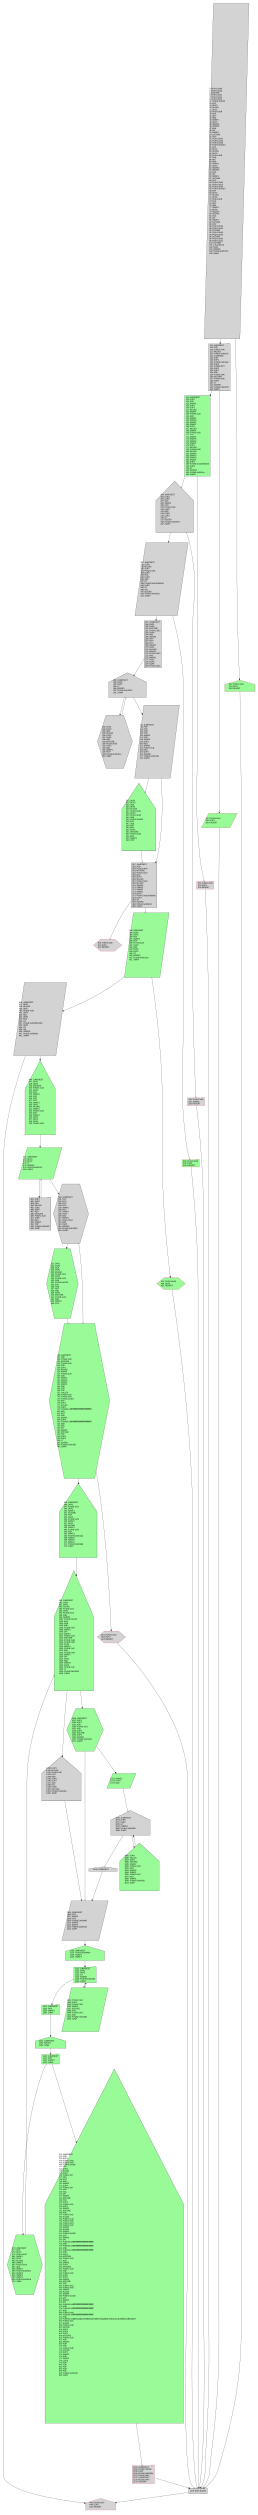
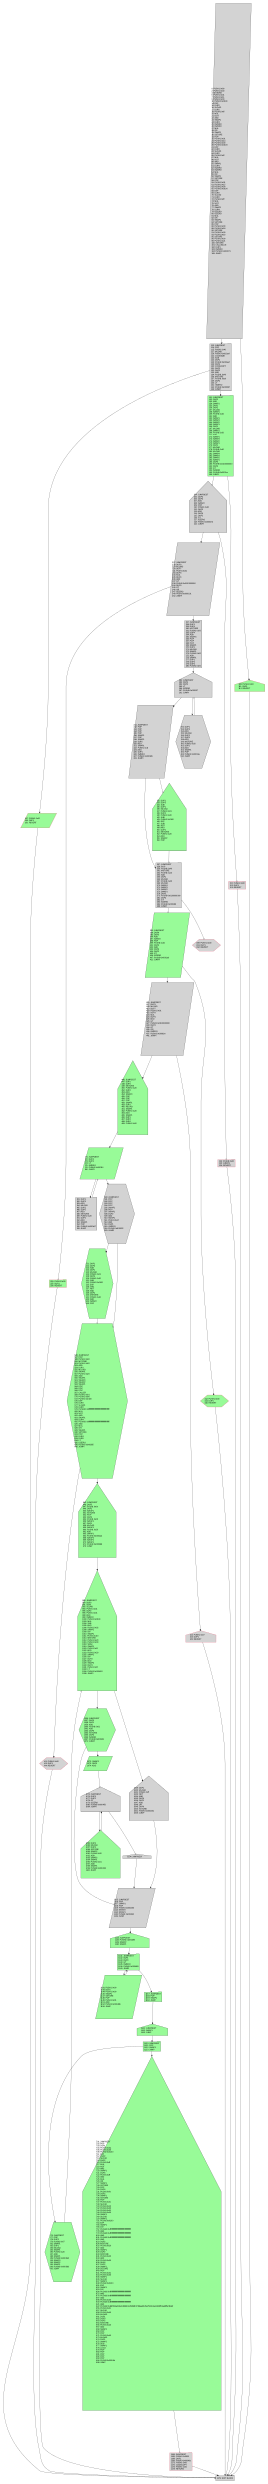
(153, 2497) -> (225, 2057)
